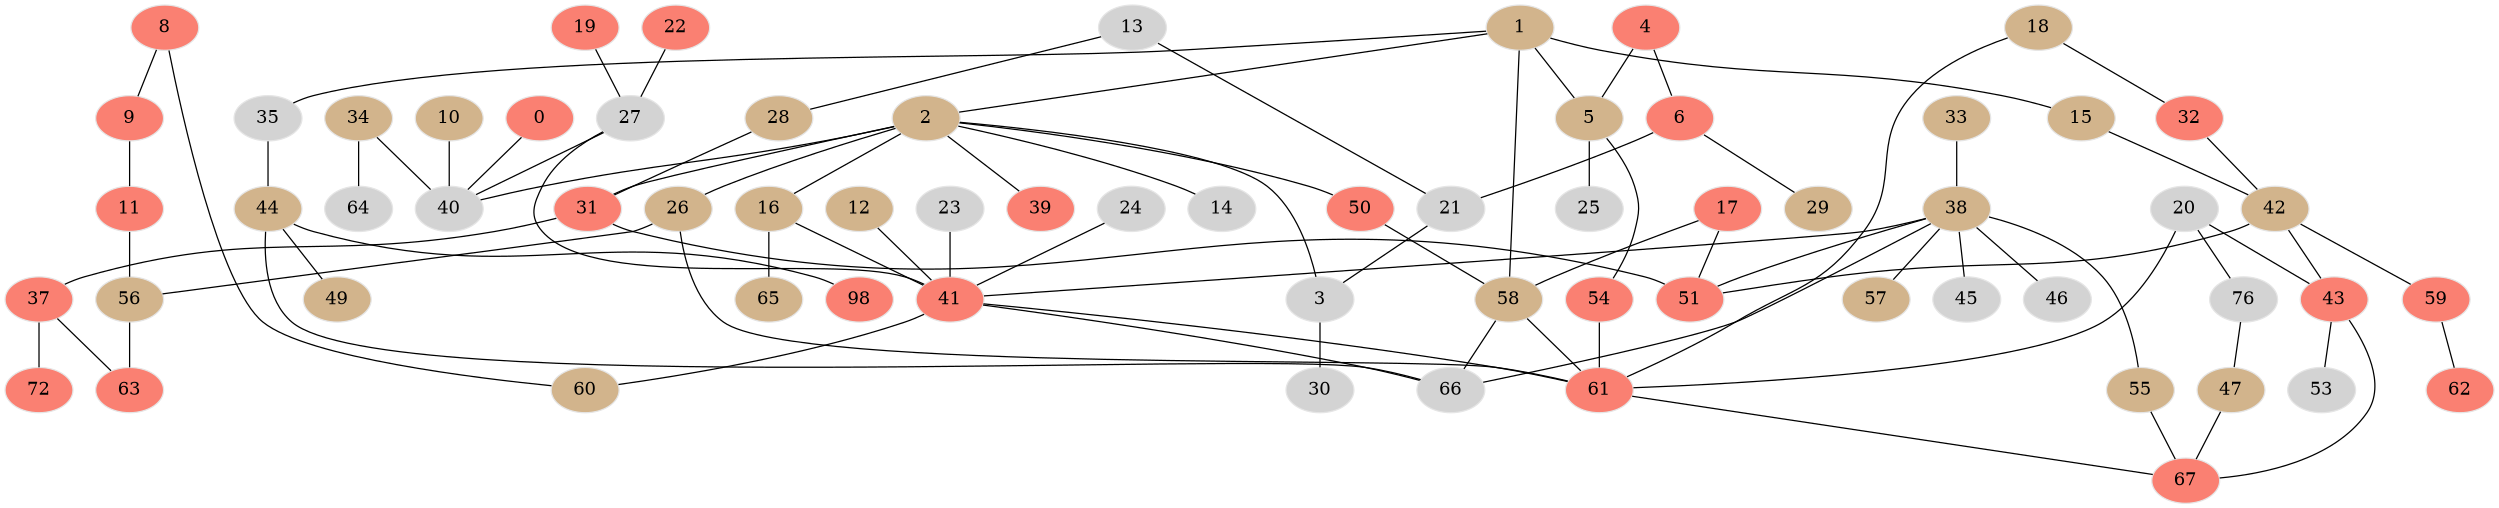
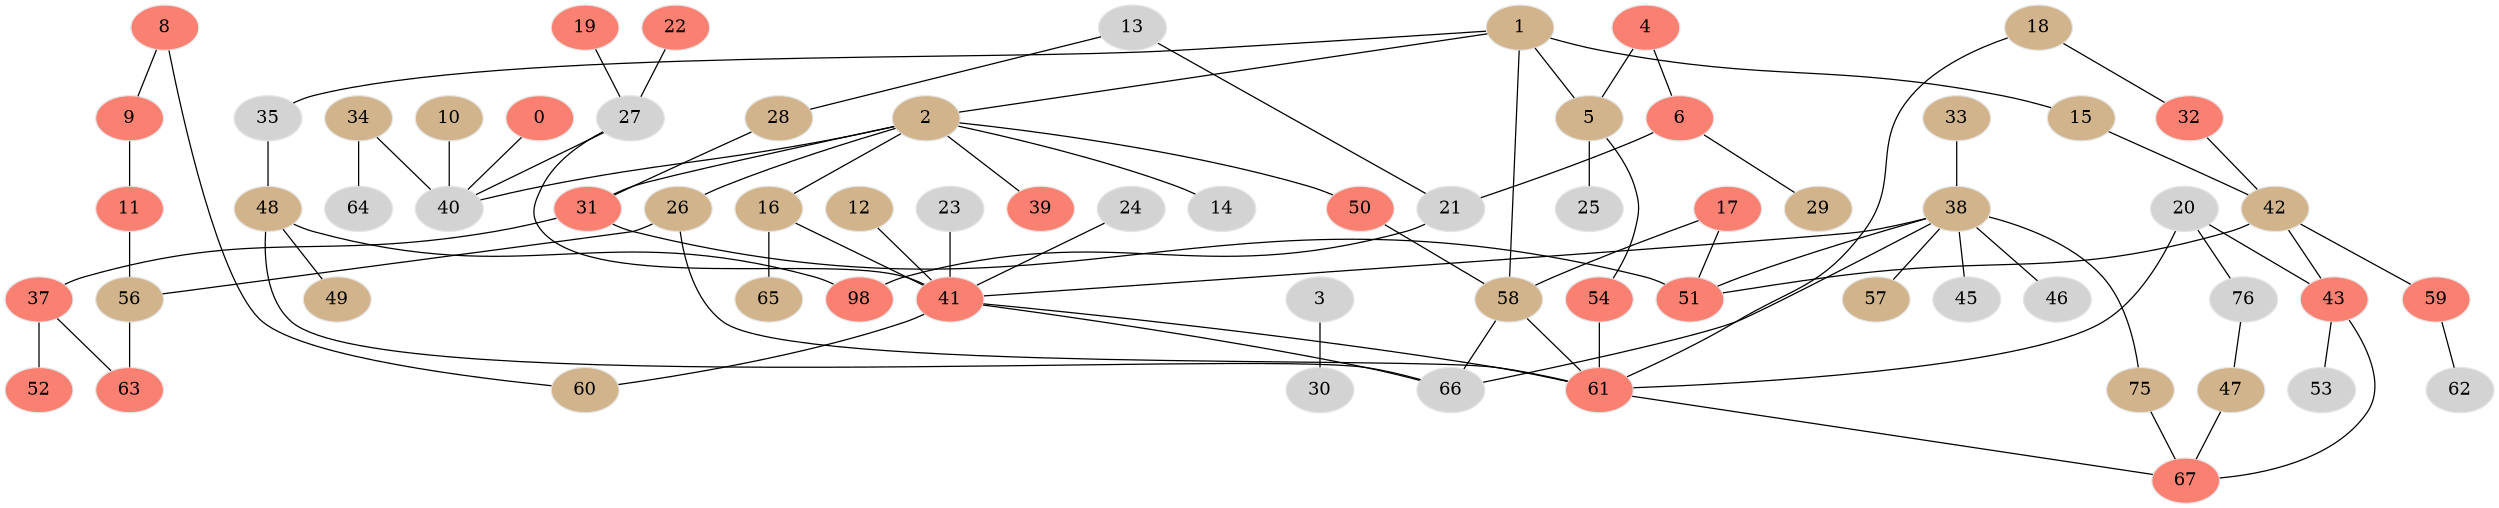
(1258, 181) -> none
(268, 209) -> (268, 209)
(1385, 254) -> (1210, 256)
(39, 390) -> (39, 390)
(2140, 390) -> (2140, 390)
(2460, 390) -> (2460, 390)
